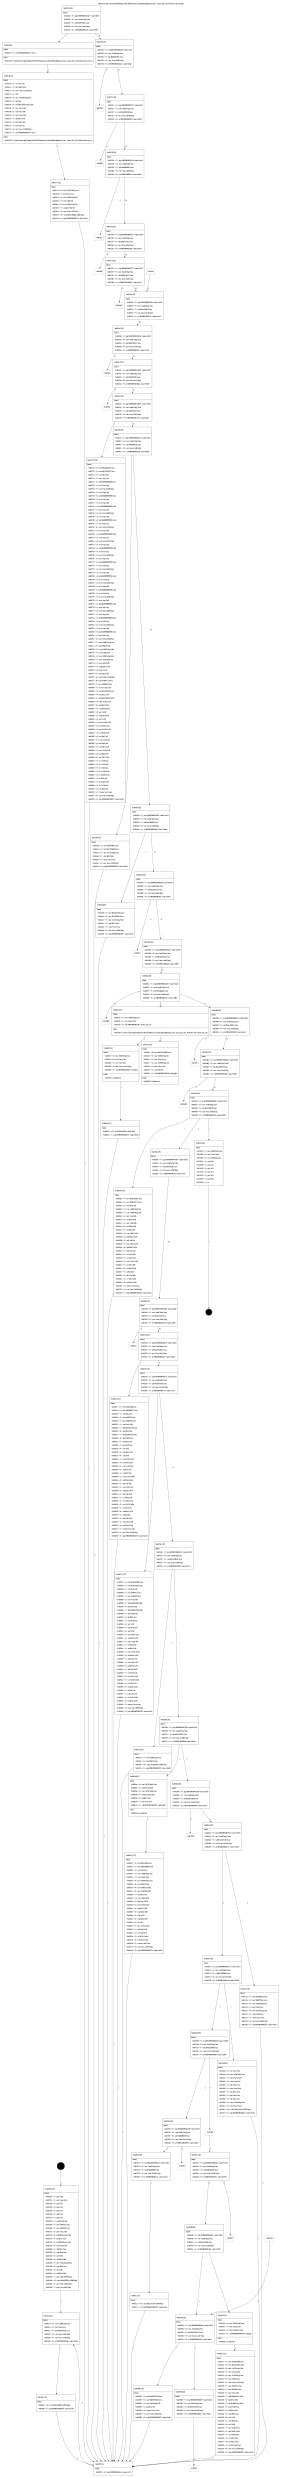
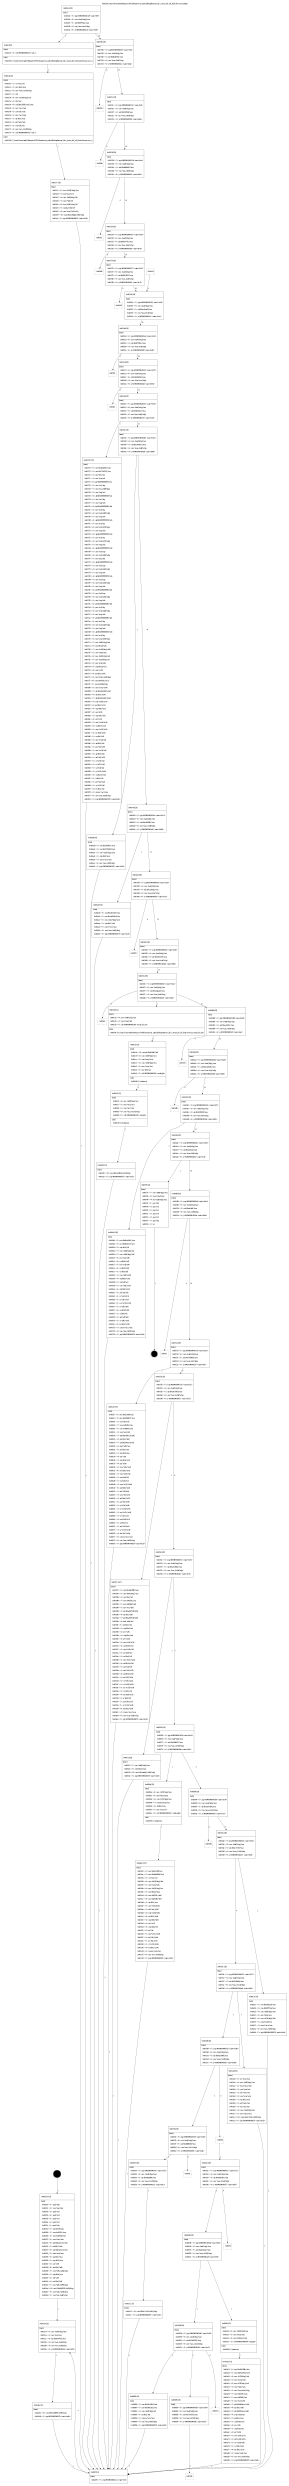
(142, 1040) -> (138, 1087)
(209, 1129) -> (175, 1171)
(260, 2290) -> (215, 2378)
